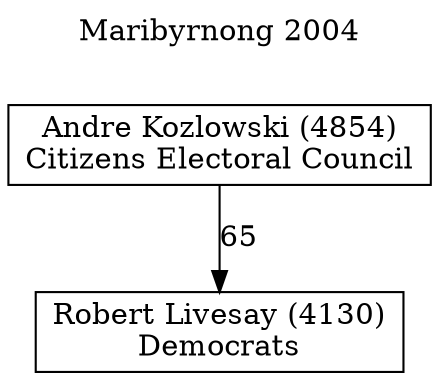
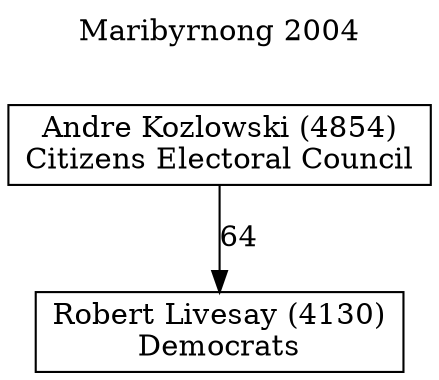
(240, 239) -> (240, 239)
